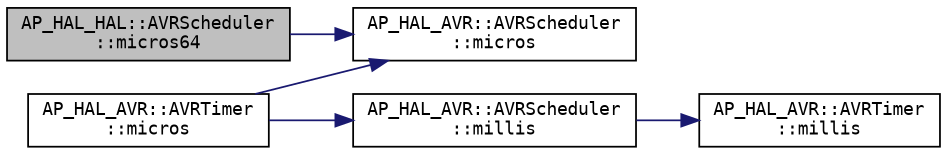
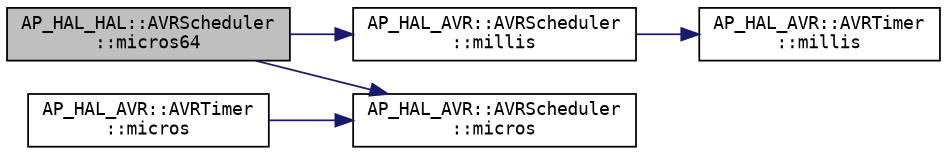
(302, 120) -> (313, 34)
